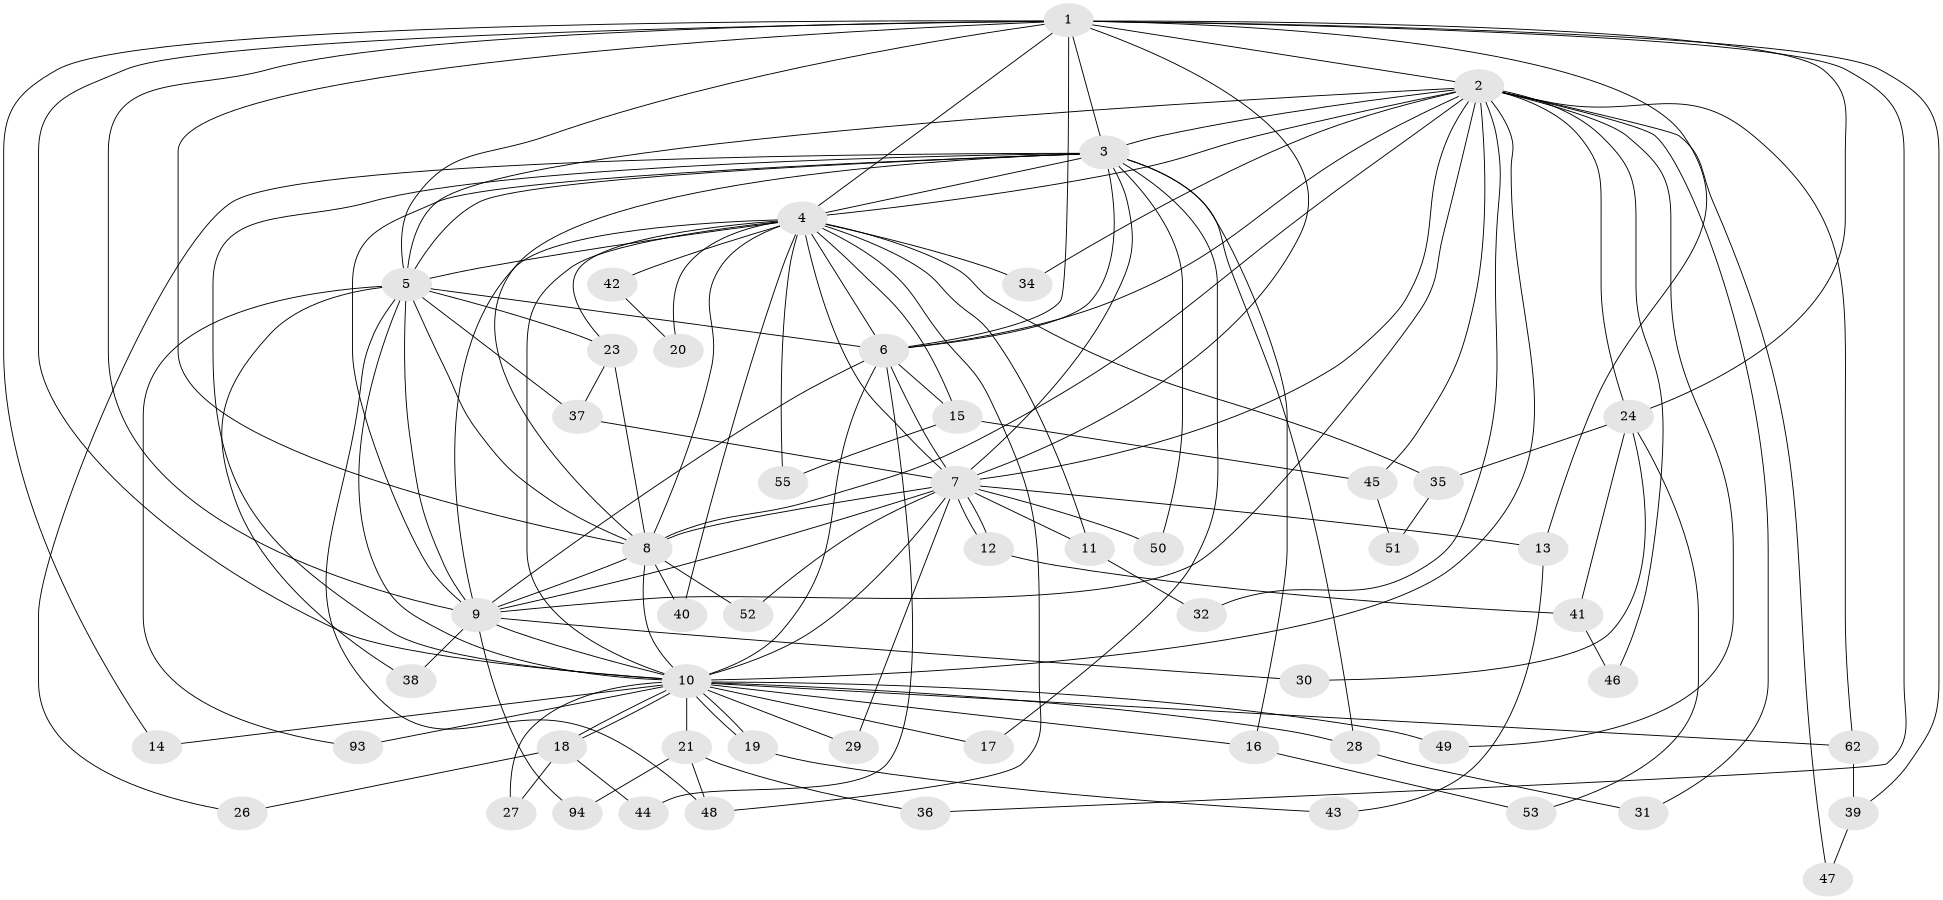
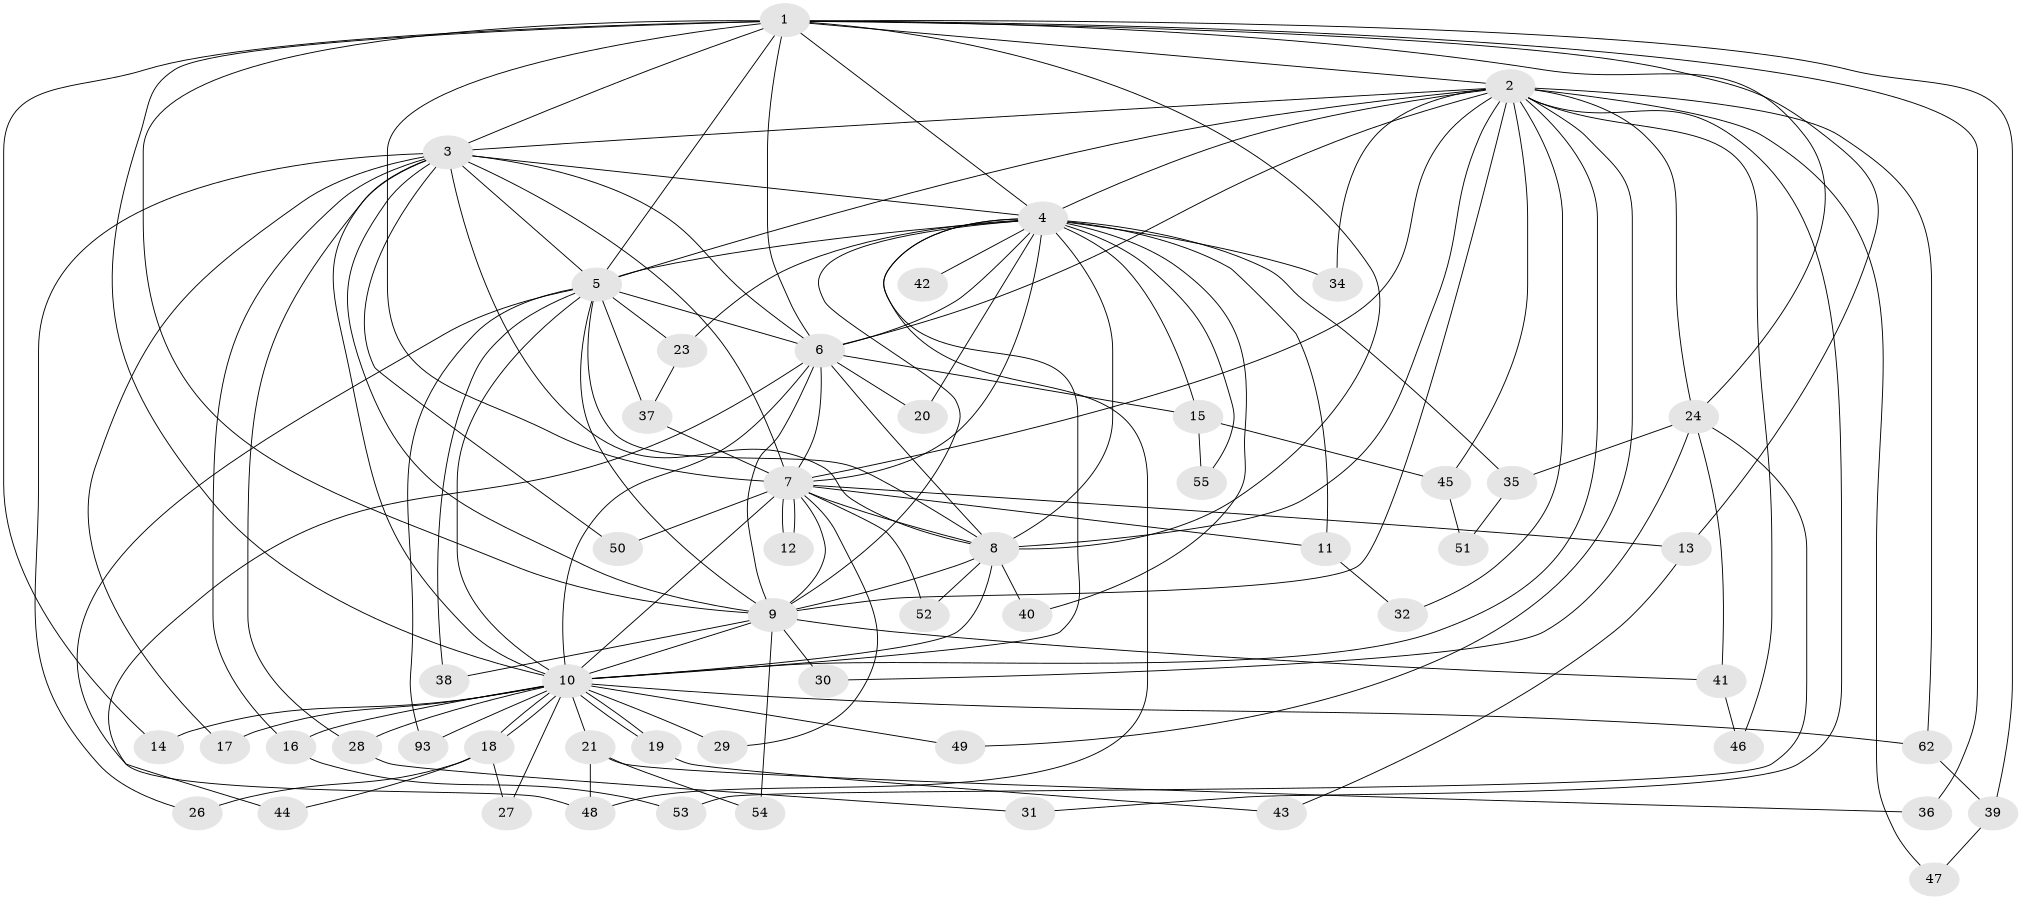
(638, 311) -> (871, 384)
(630, 450) -> (905, 451)
(1309, 596) -> (1201, 655)
(577, 813) -> (760, 813)
